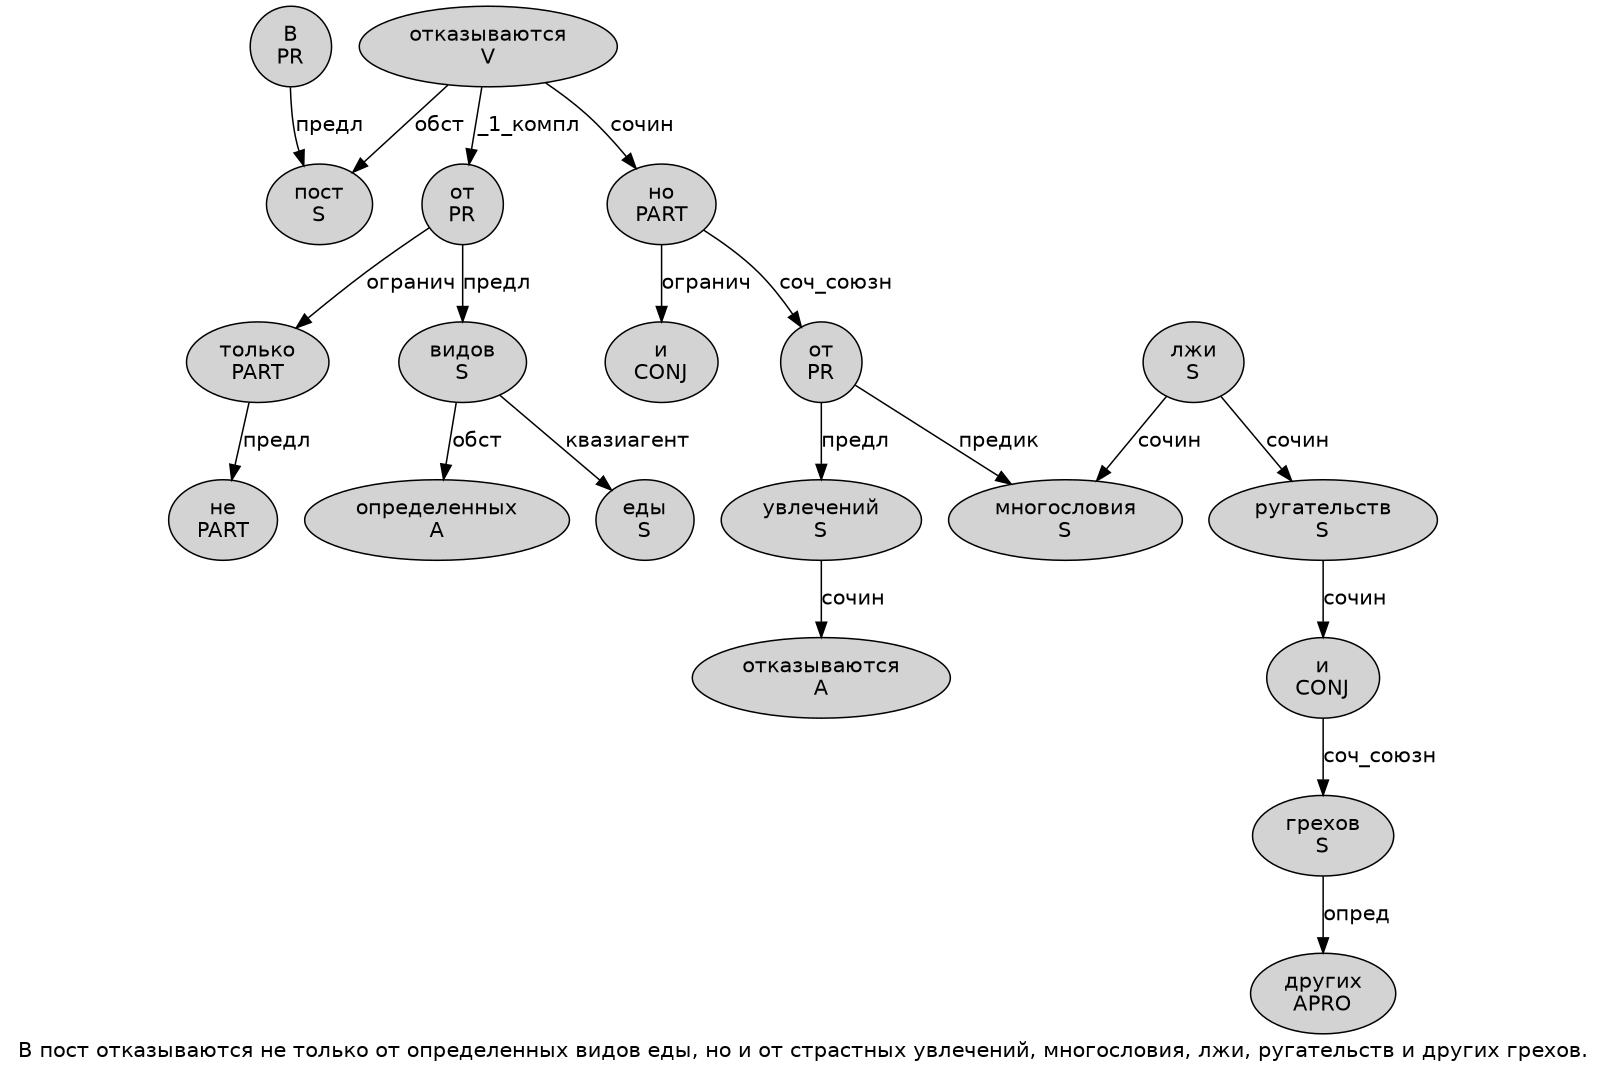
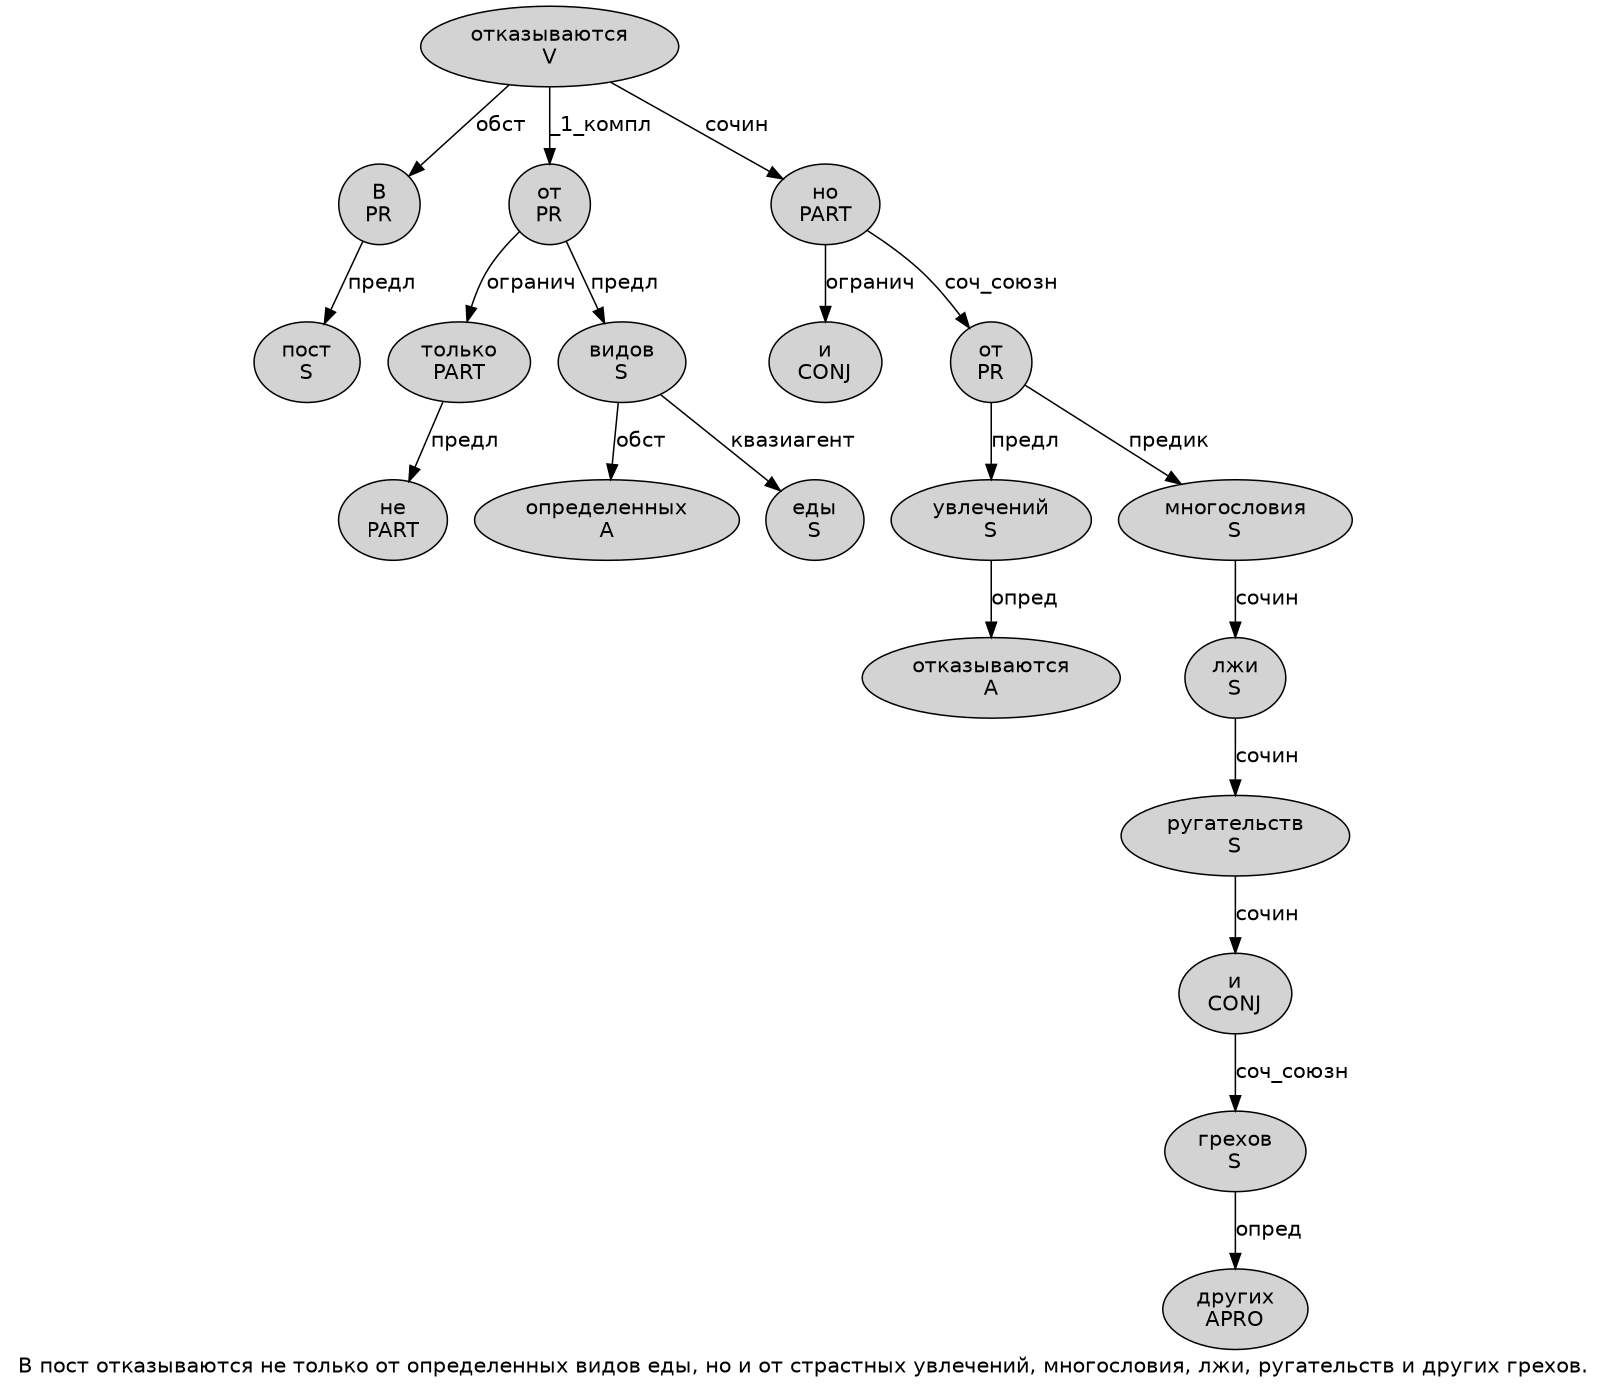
(406, 123) -> (465, 125)
(1136, 433) -> (1235, 591)
(854, 599) -> (1025, 599)
